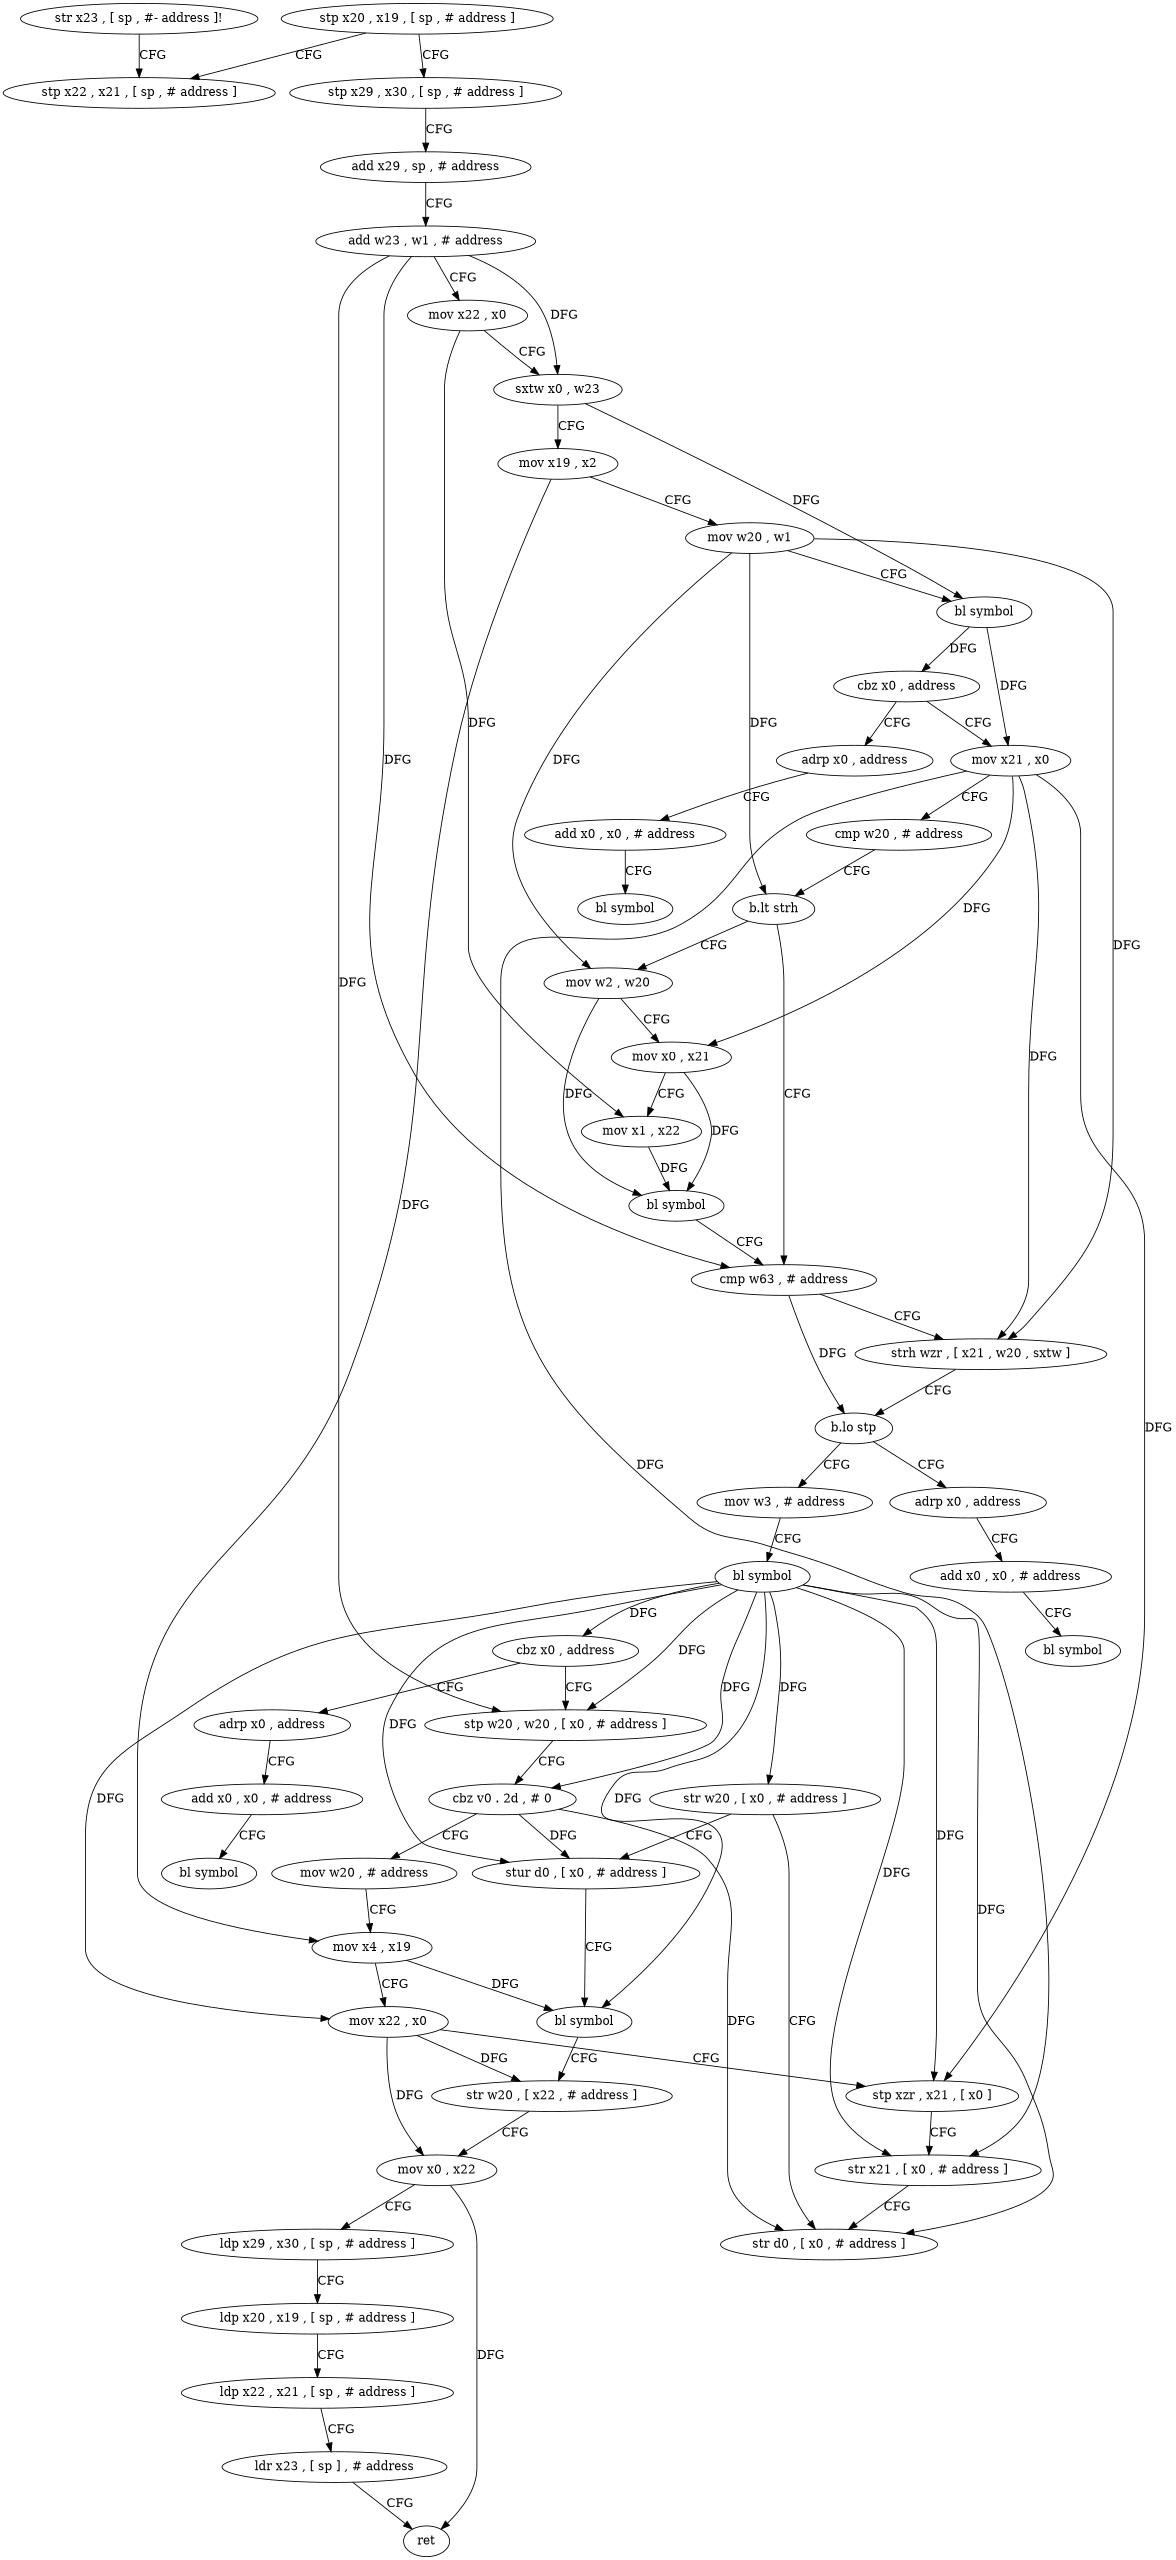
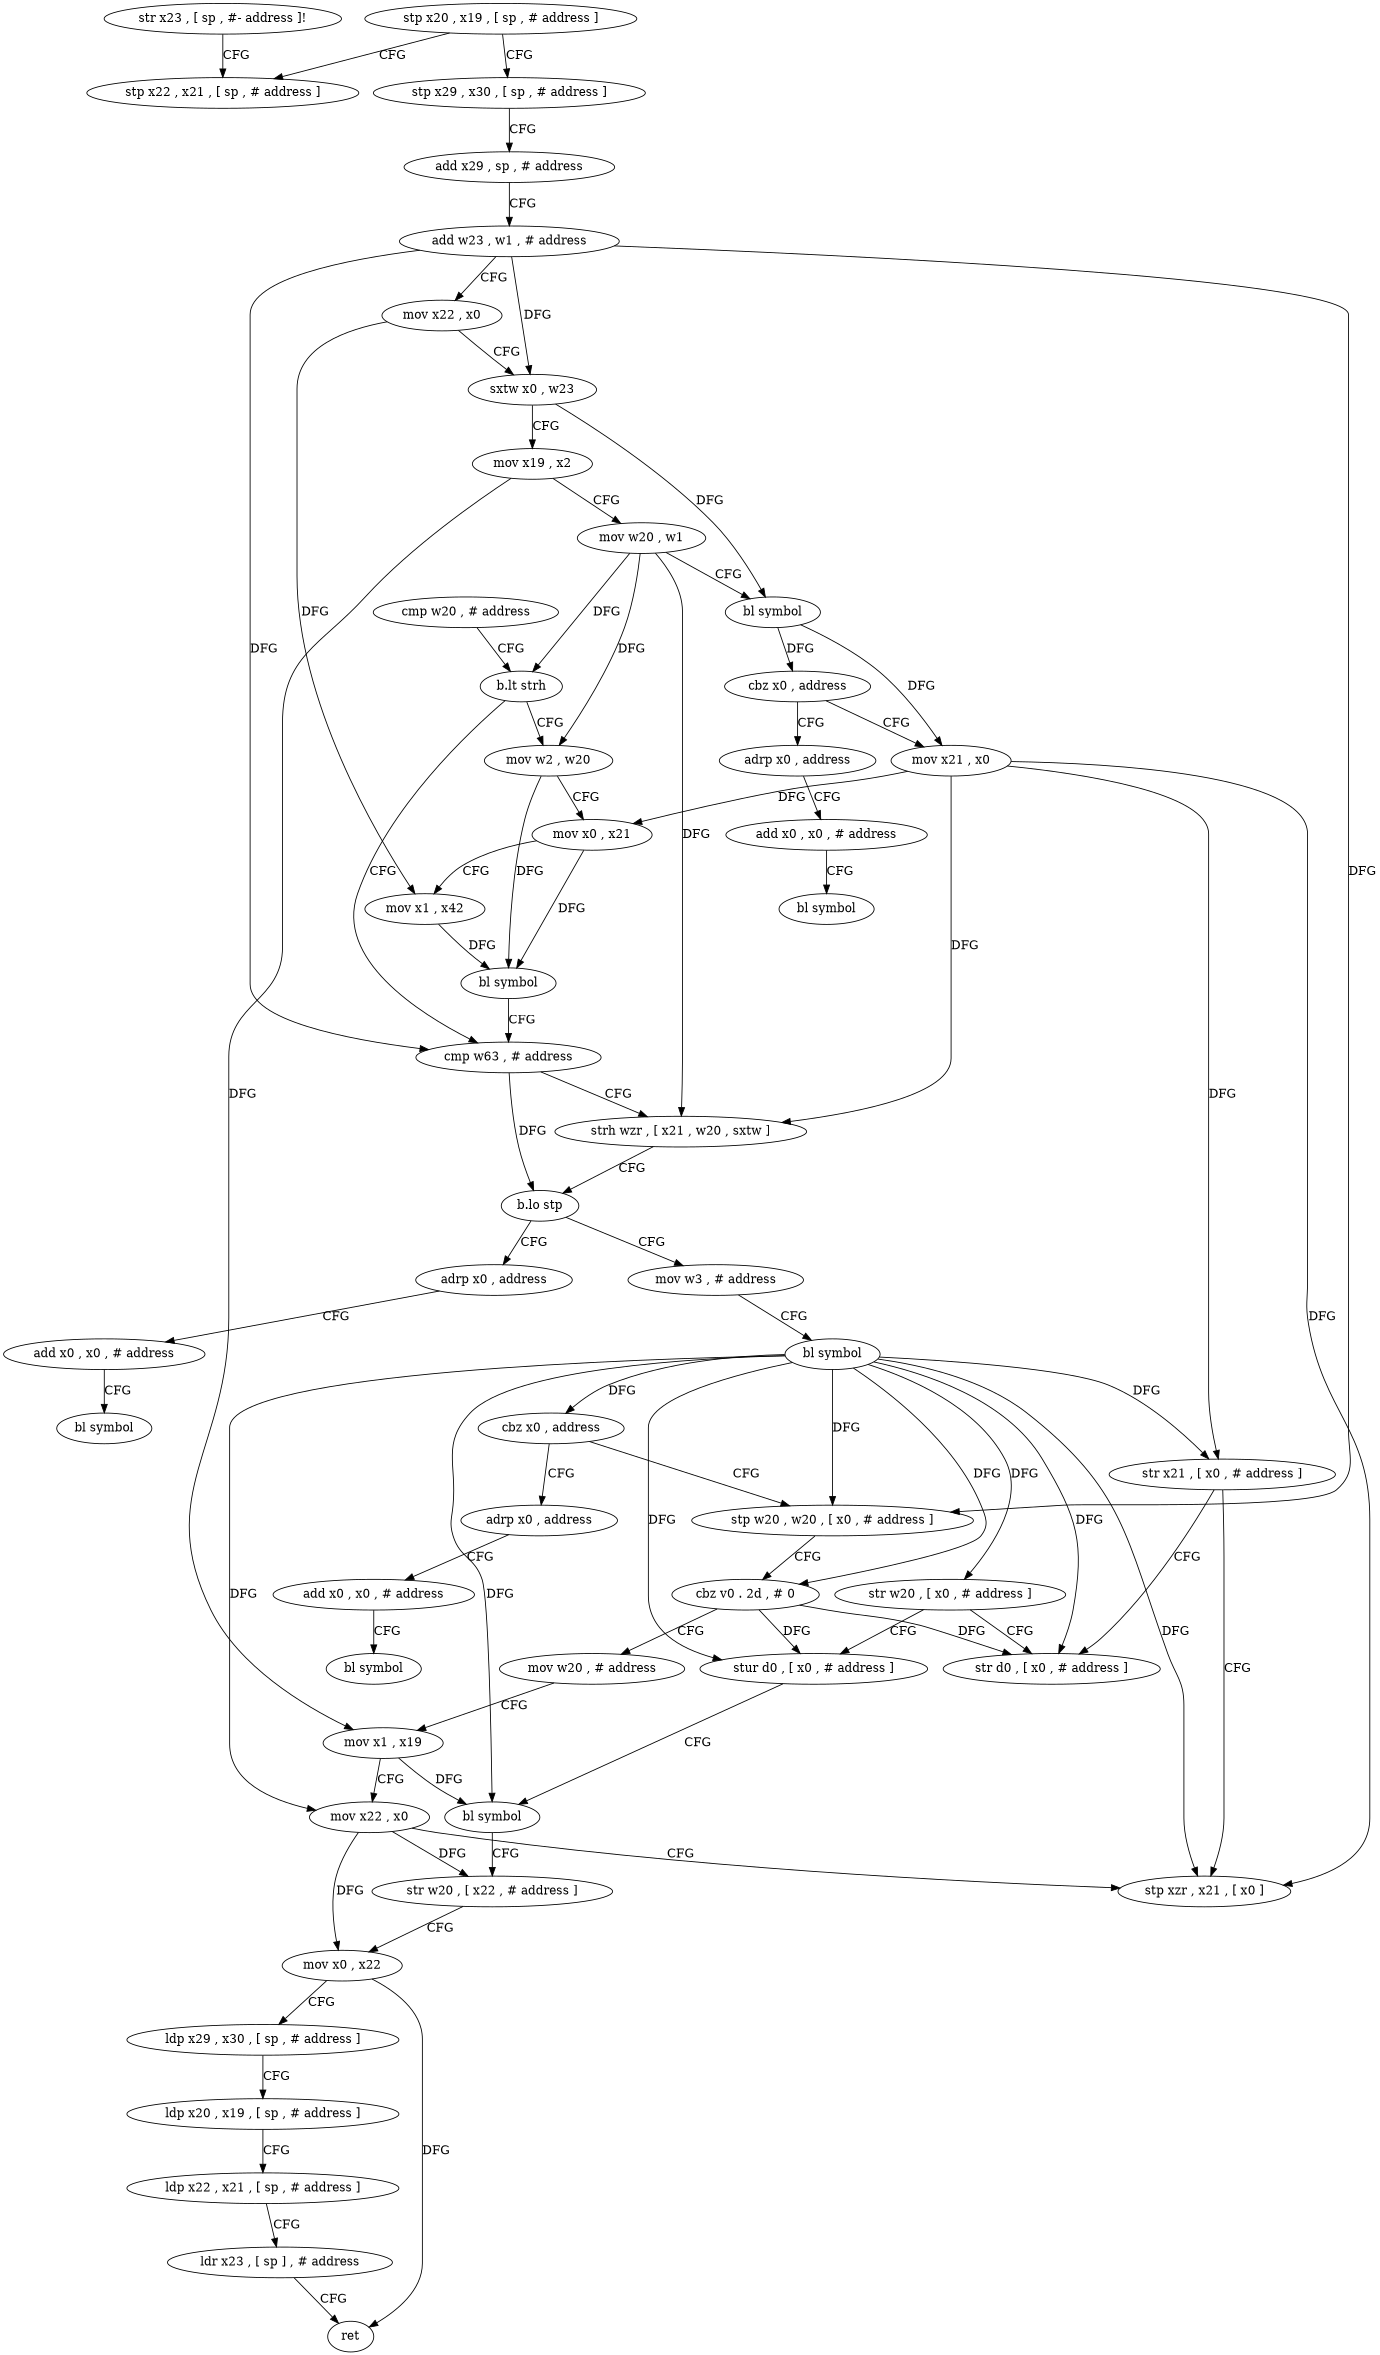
(959, 795) -> none
(641, 1132) -> (425, 909)
(372, 1948) -> (383, 1743)
(930, 2129) -> (1224, 1680)
